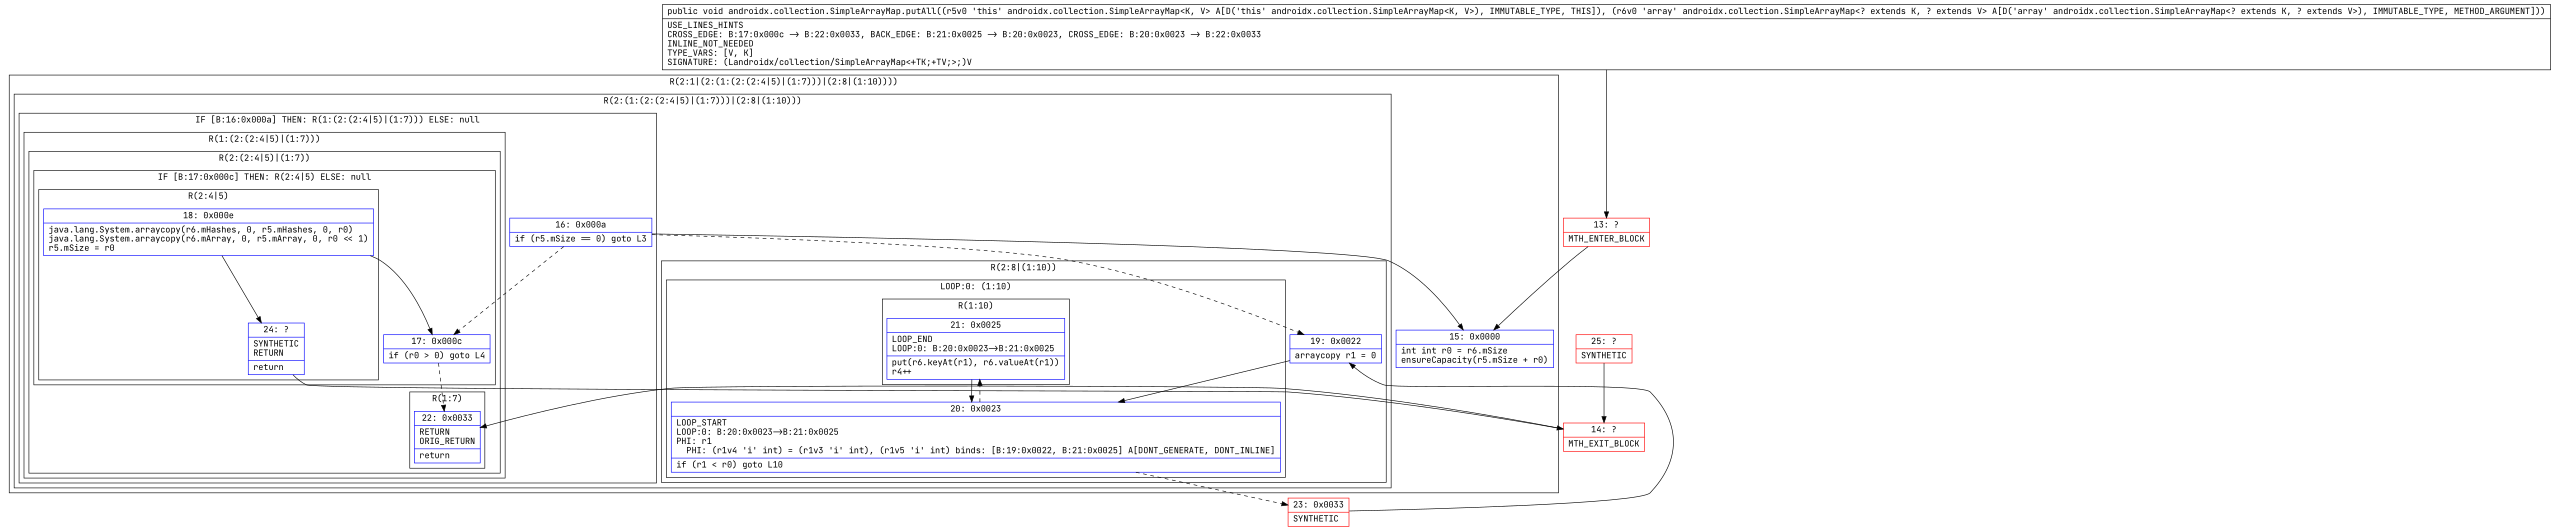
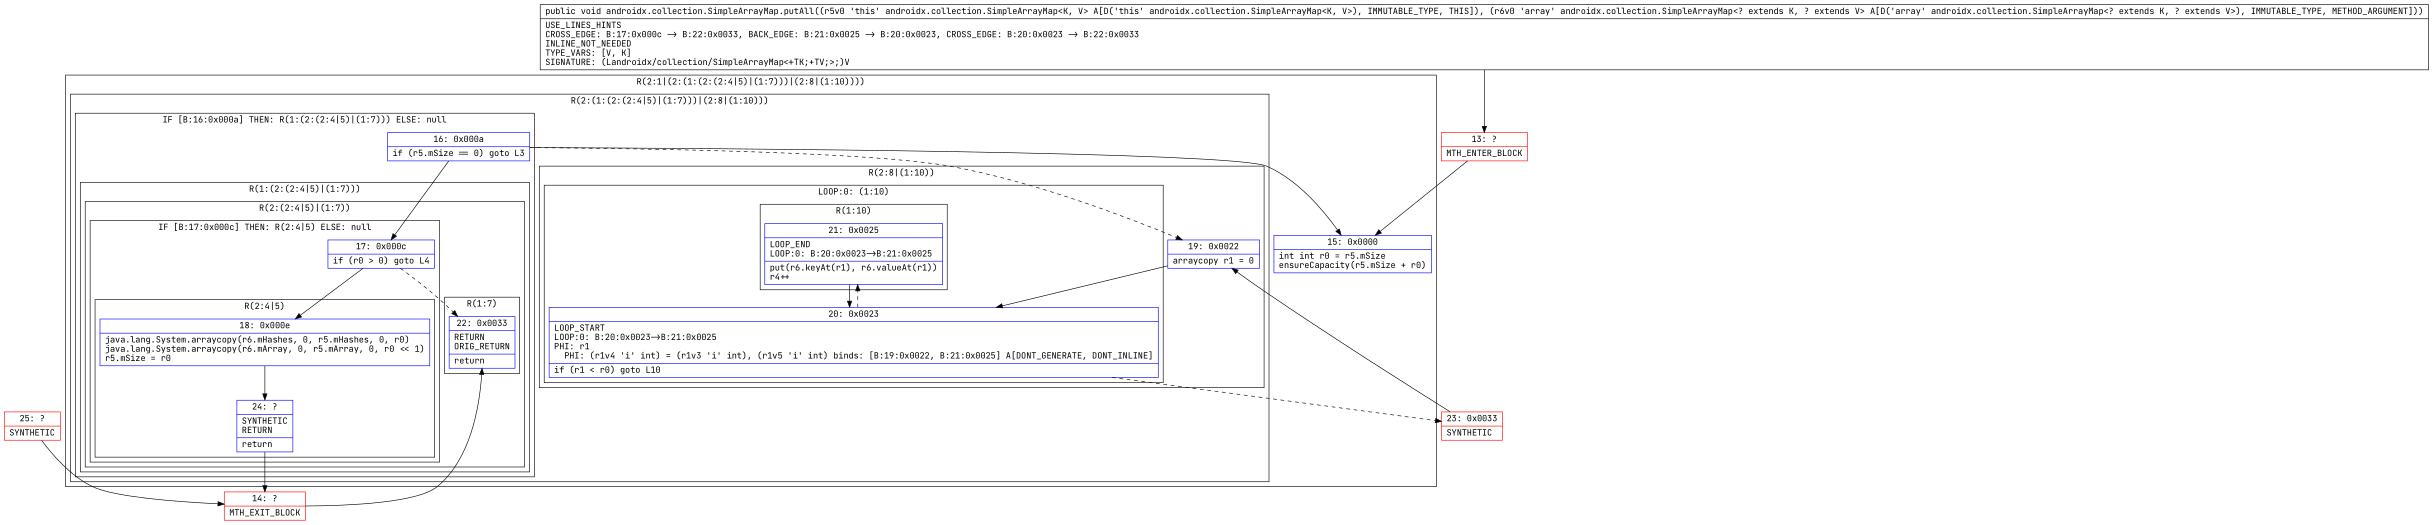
(407, 286) -> (332, 292)
(511, 289) -> (423, 196)
(1455, 351) -> (1332, 256)
